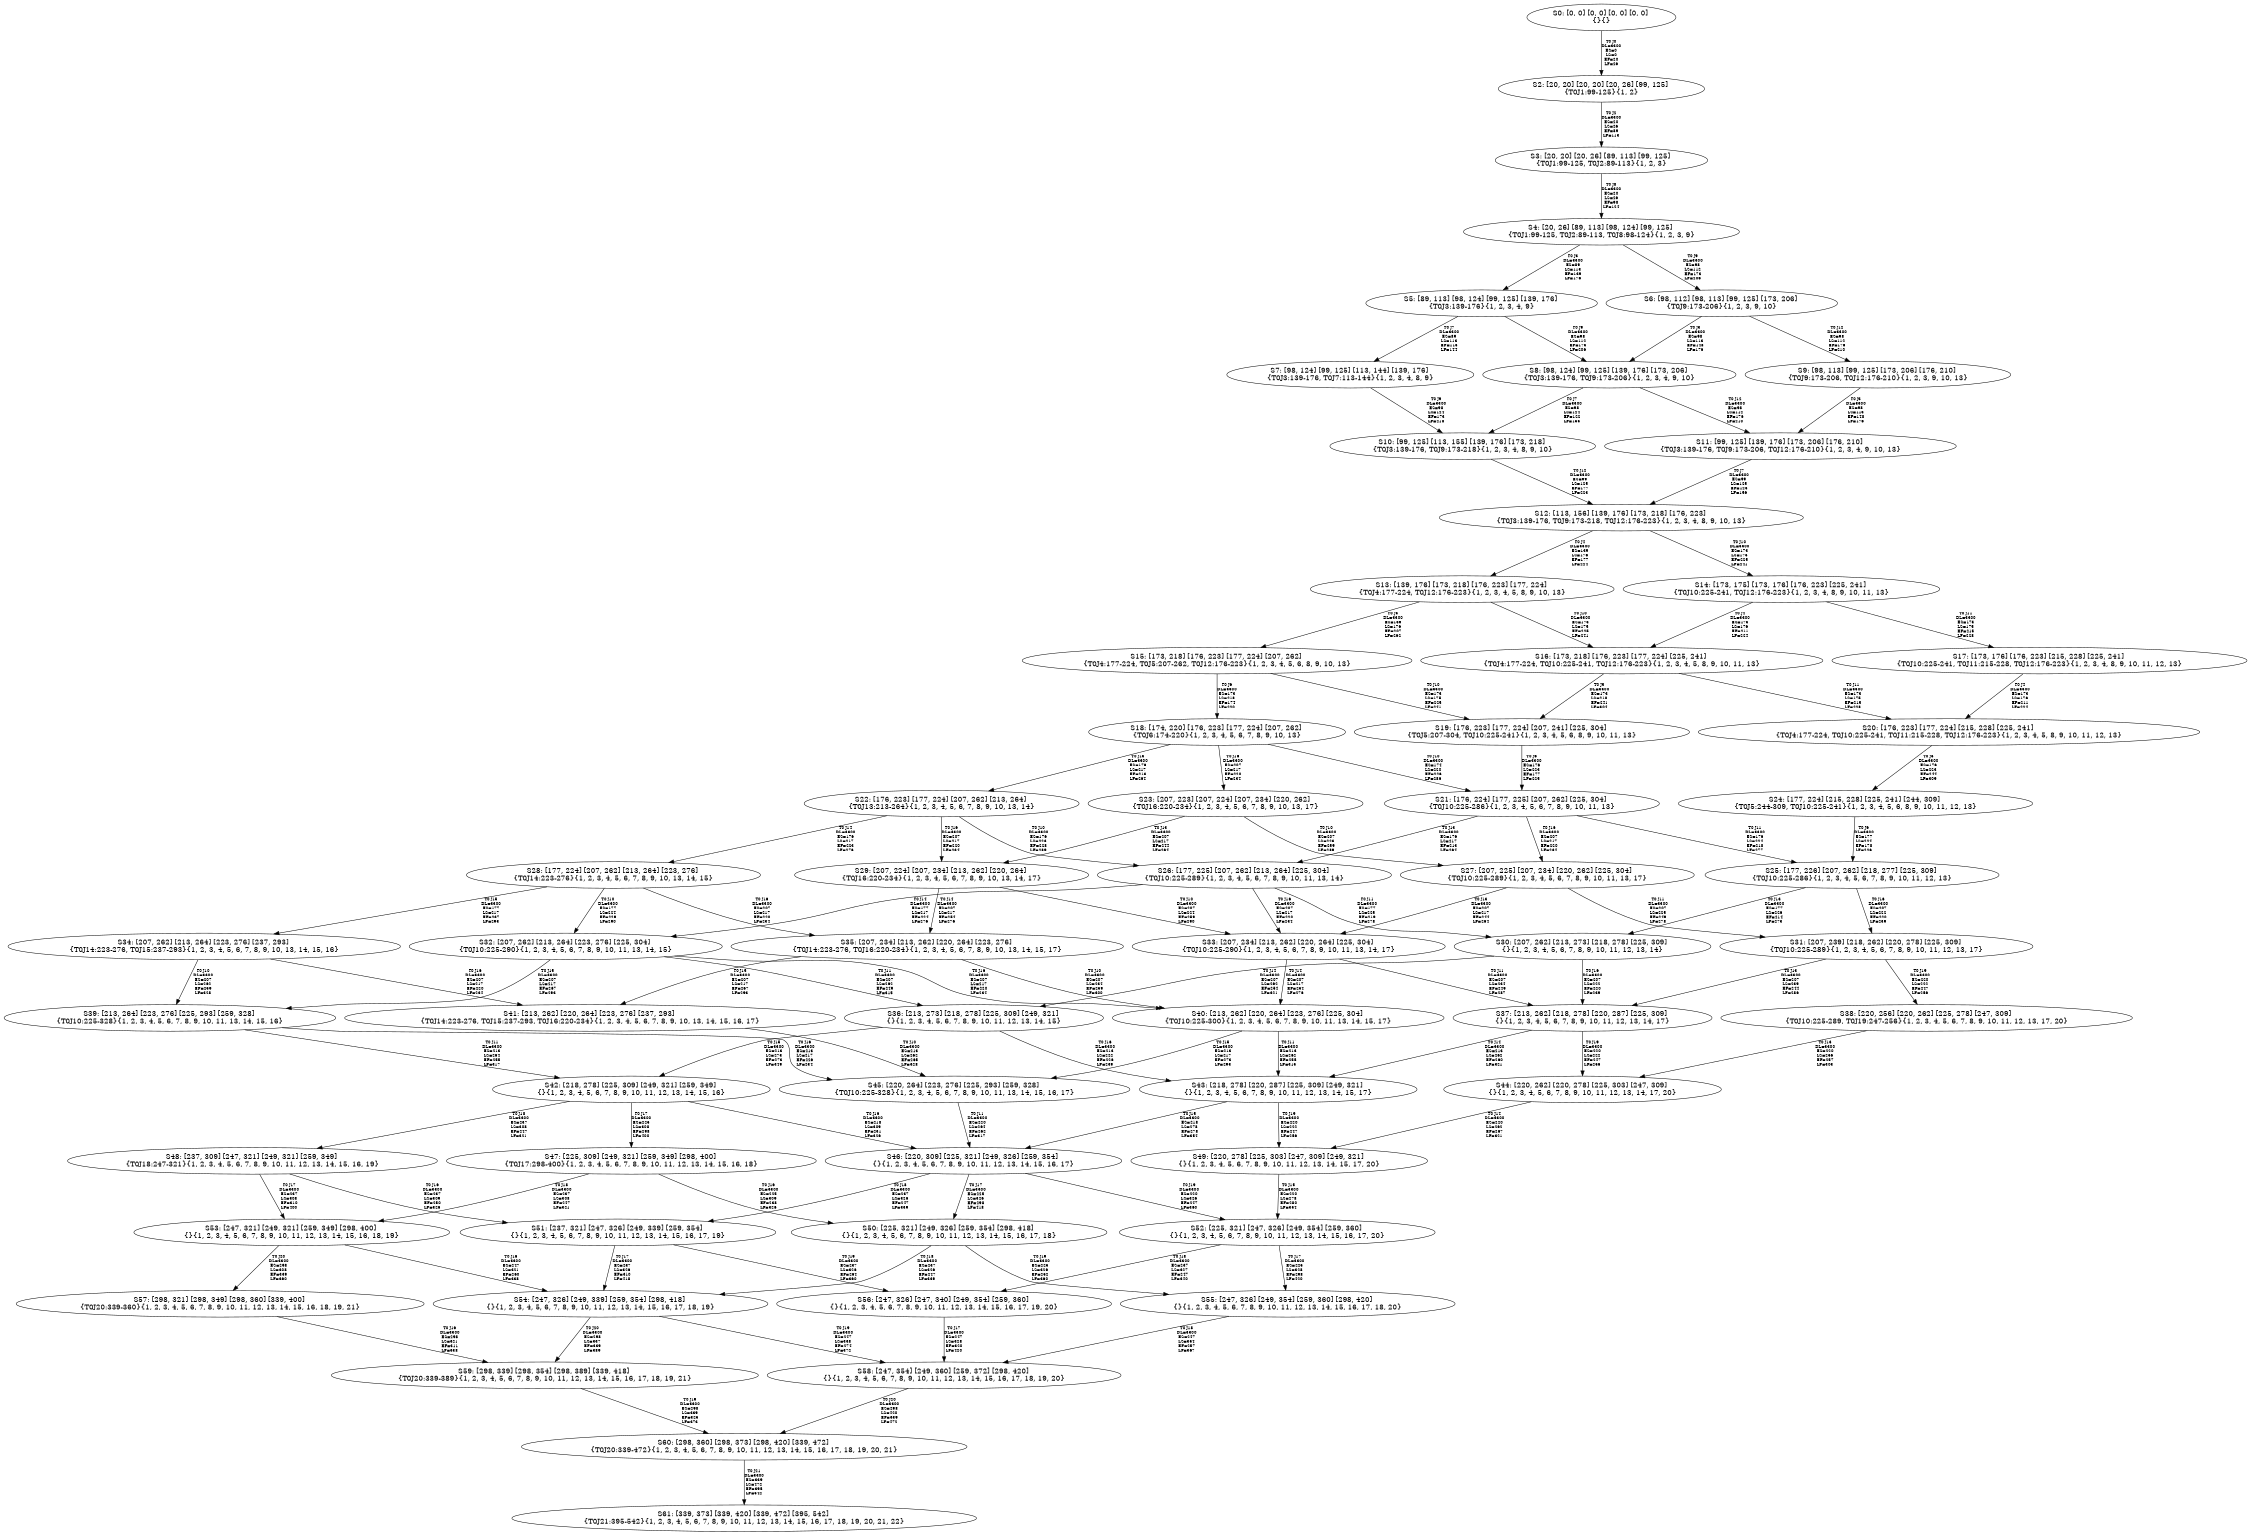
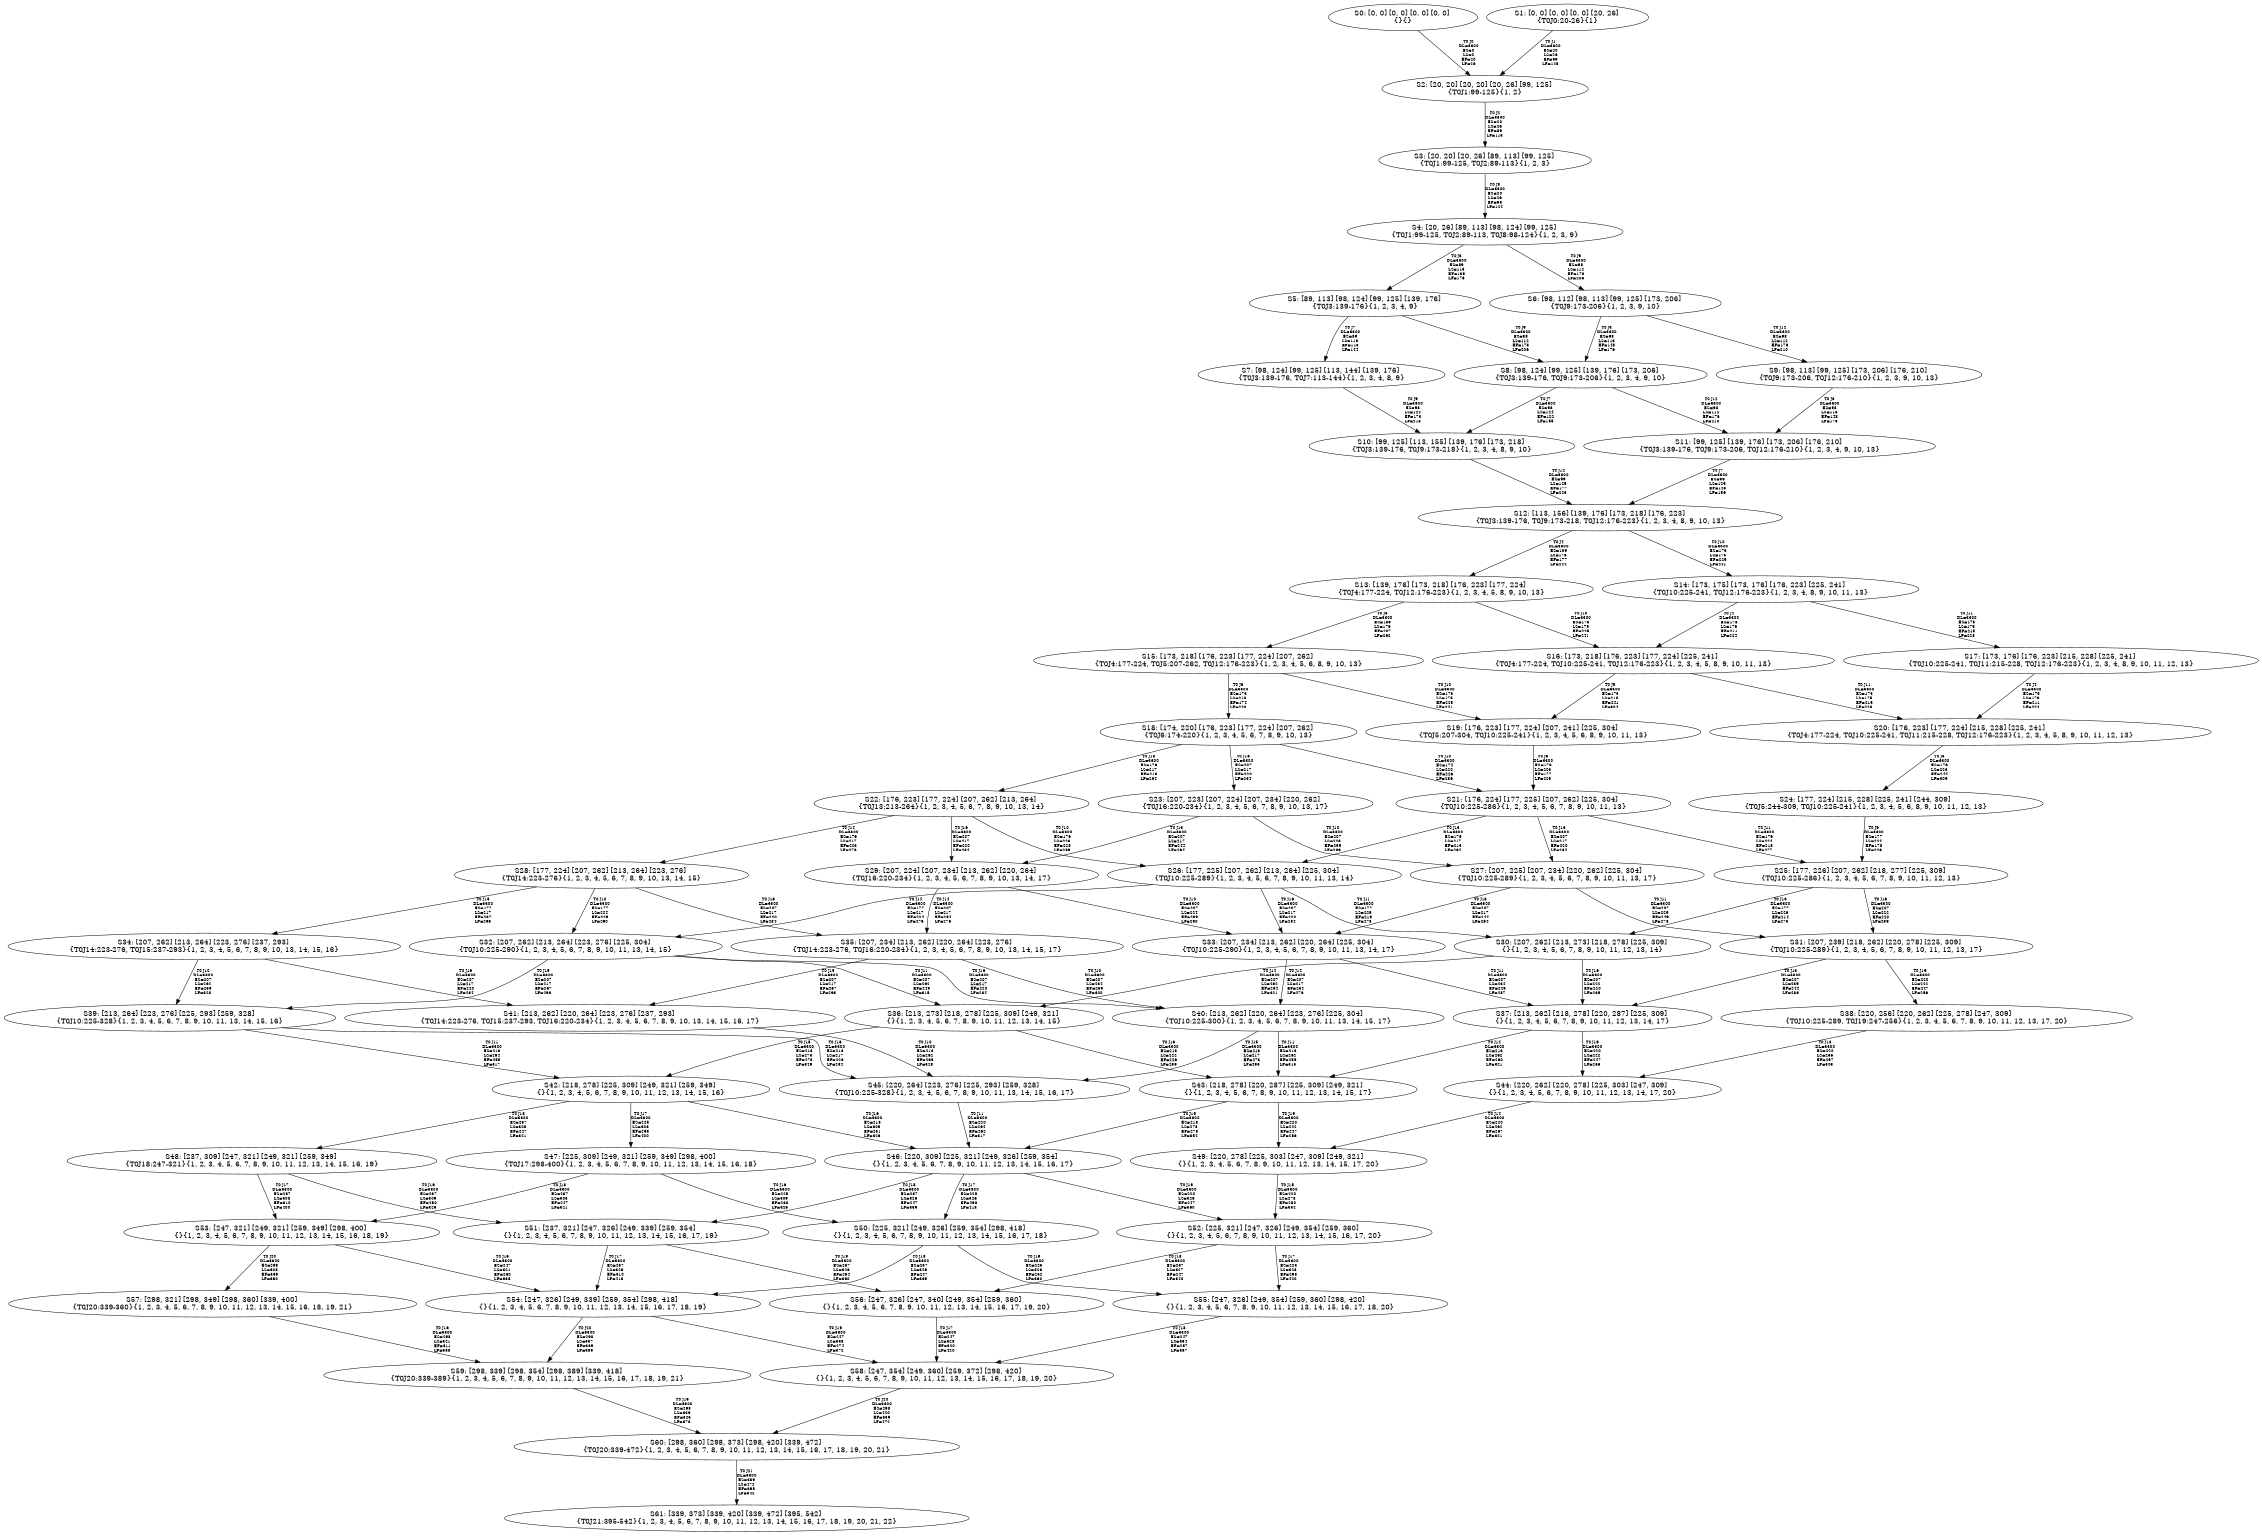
none -> (1568, 17)
